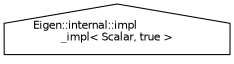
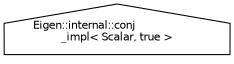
(117, 32) -> (117, 32)
